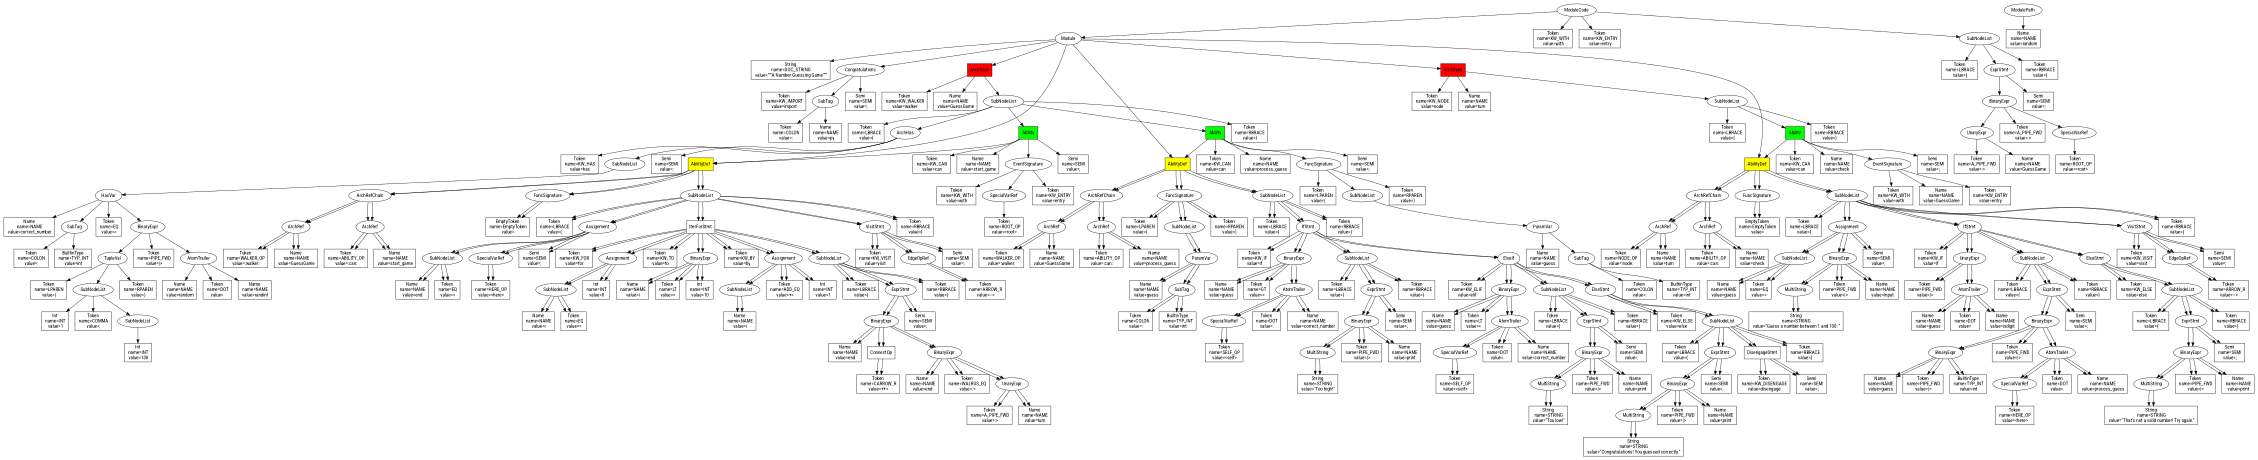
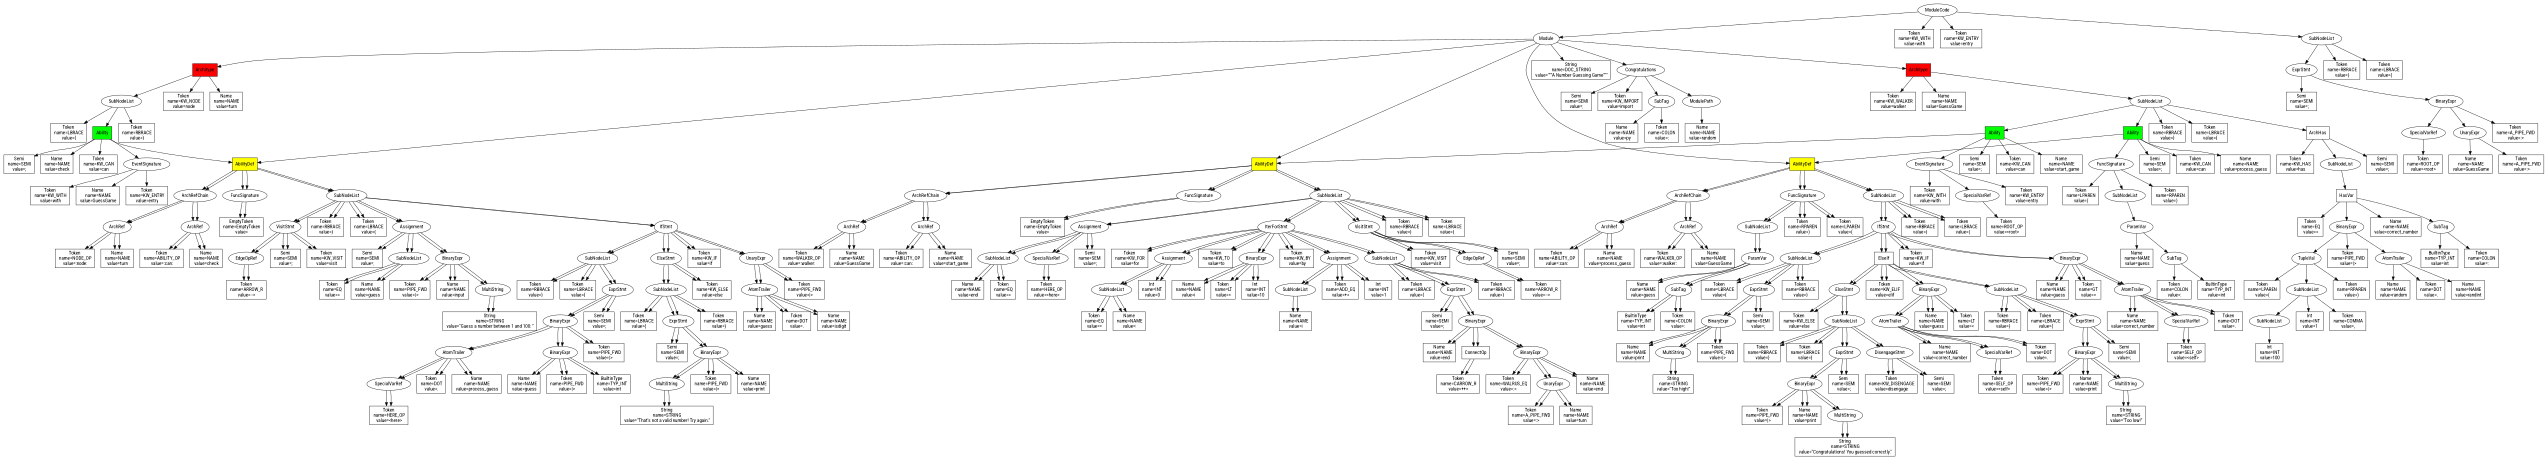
none -> (1670, 85)
(905, 133) -> (2318, 133)
(109, 196) -> (2347, 196)
(701, 227) -> (1276, 227)
(1509, 258) -> (1884, 258)
(1762, 353) -> (1890, 353)
